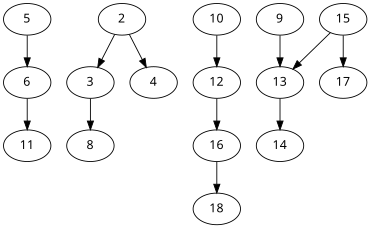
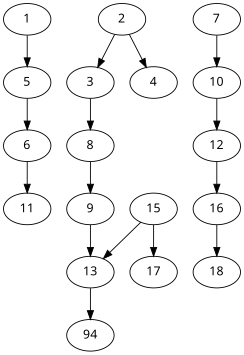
none -> (27, 19)
none -> (217, 19)
(280, 146) -> (90, 335)
none -> (90, 173)
